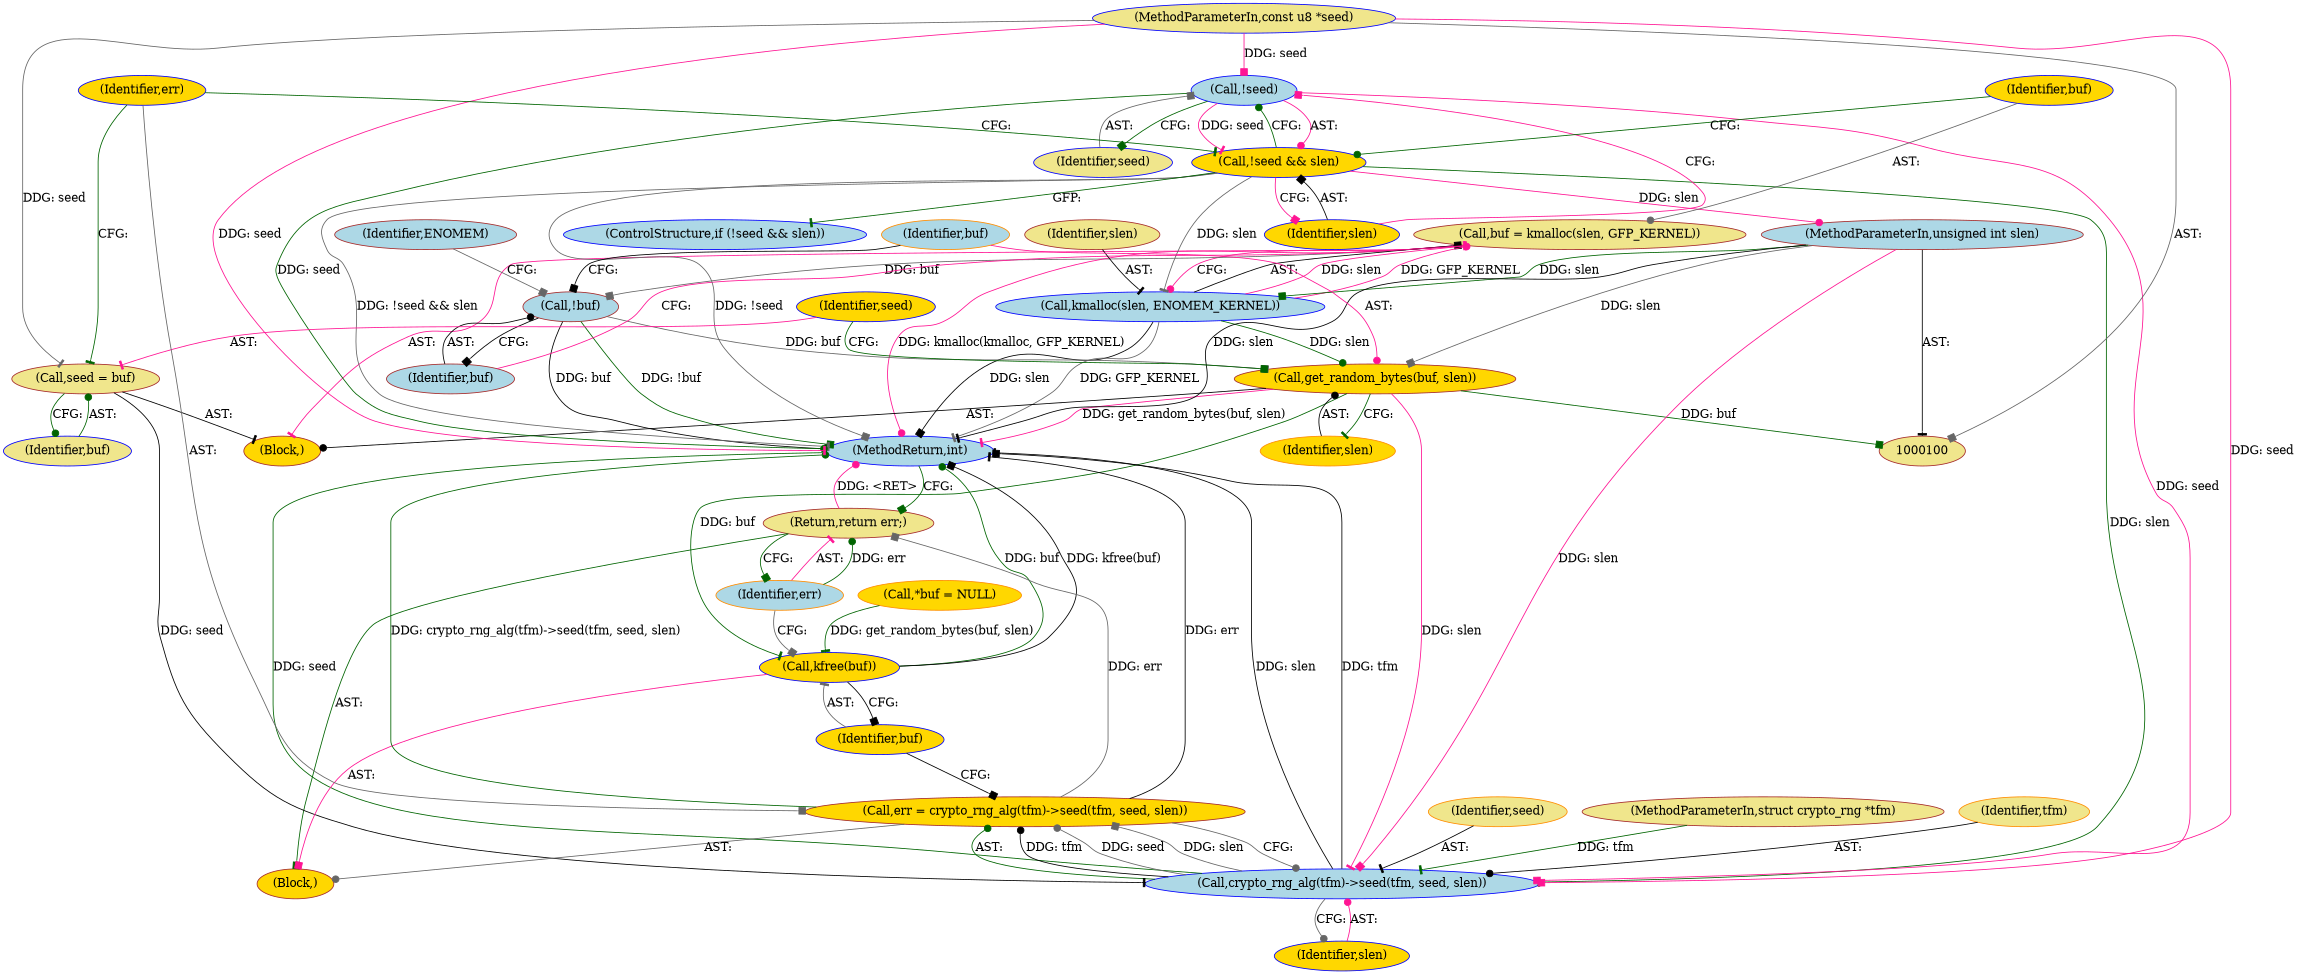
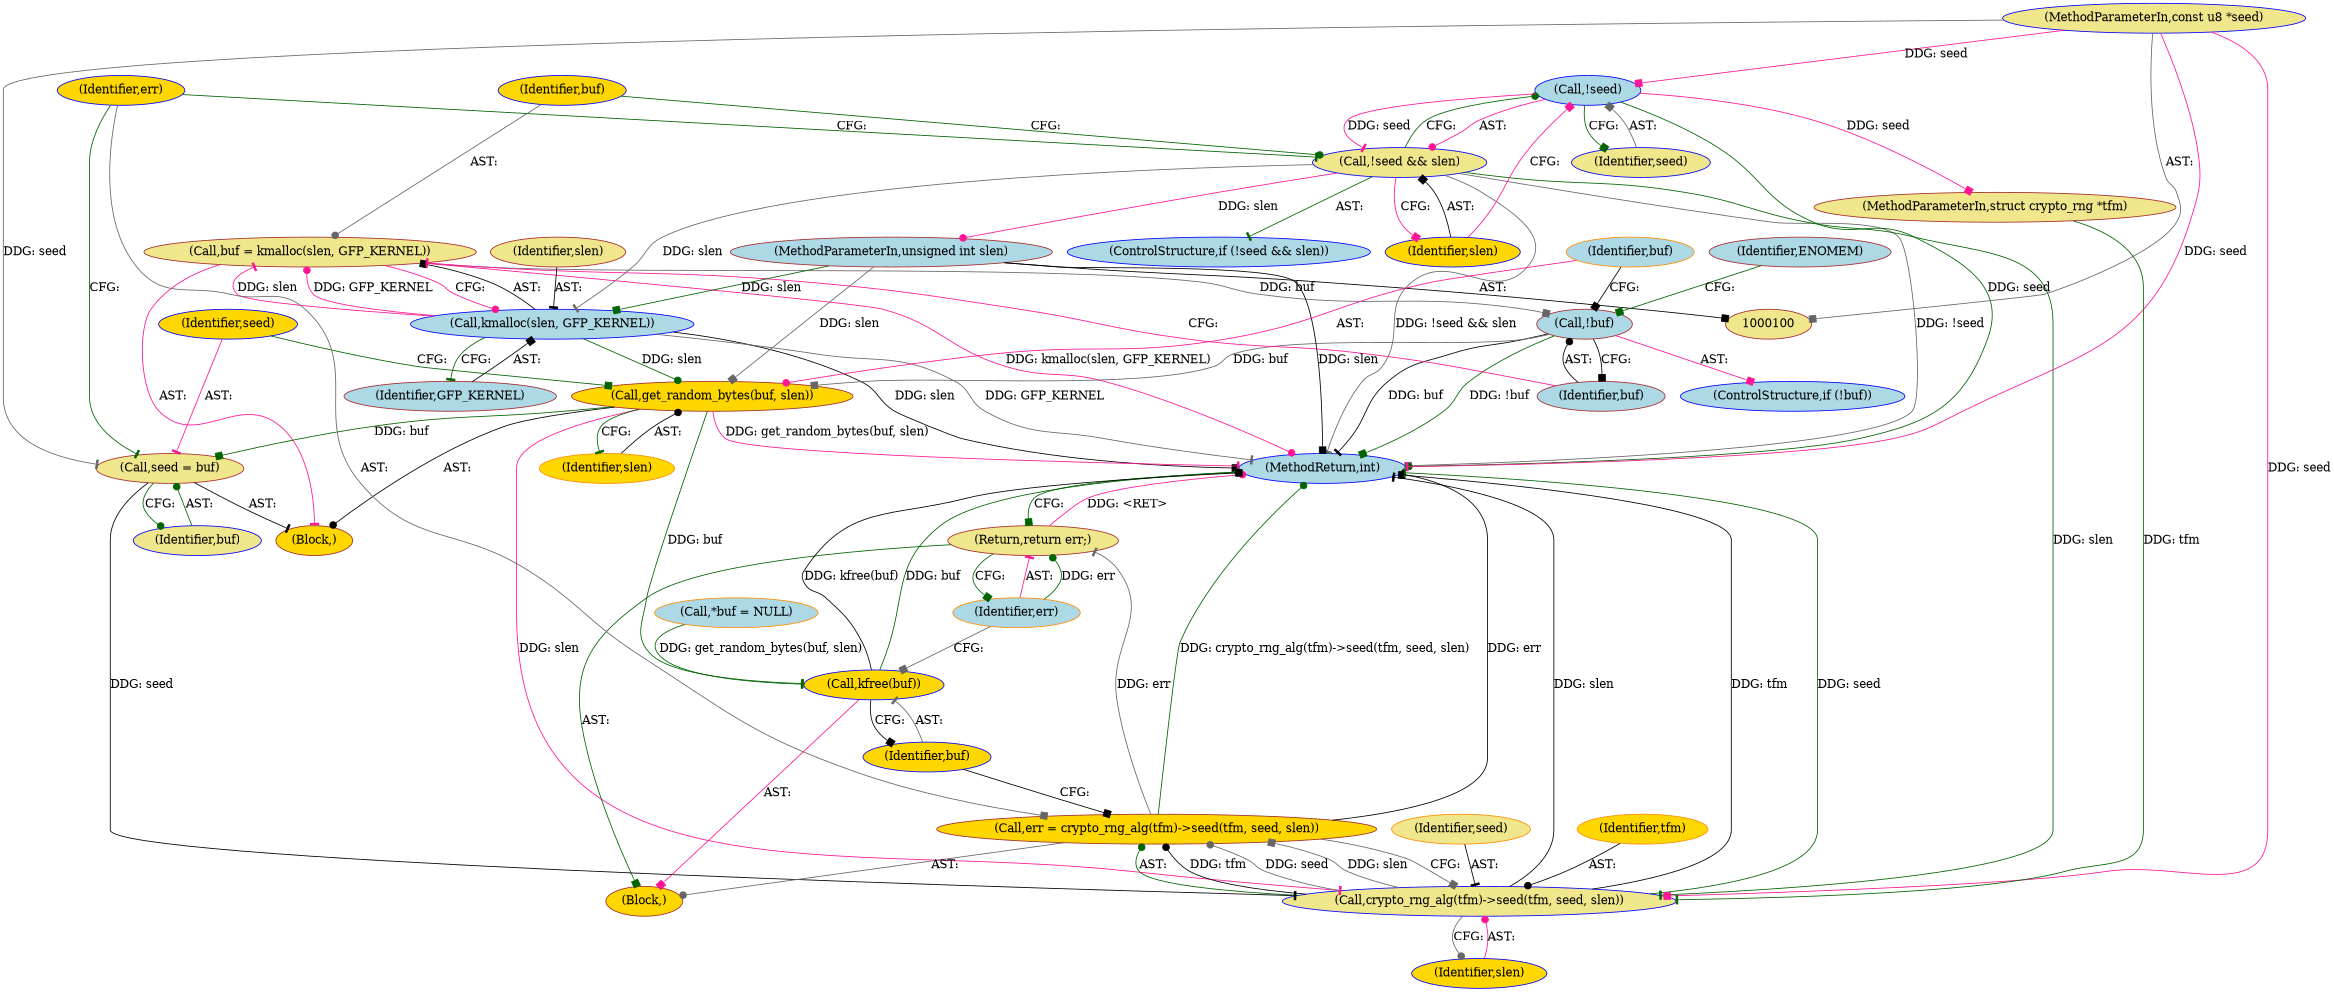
(1279, 163) -> (1400, 163)
(1069, 199) -> (1352, 207)
(496, 270) -> (1693, 288)
(1351, 298) -> (1234, 271)
(1160, 307) -> (552, 324)
(1922, 341) -> (1362, 285)
(1011, 343) -> (1108, 360)
none -> (450, 396)
none -> (1793, 396)
(1657, 416) -> (417, 421)
(2137, 438) -> (1808, 119)
(1585, 515) -> none
(940, 595) -> (736, 613)
(1100, 607) -> (1116, 679)
(2024, 812) -> (1643, 829)
(1235, 838) -> (1388, 853)
(1342, 884) -> (1479, 901)
